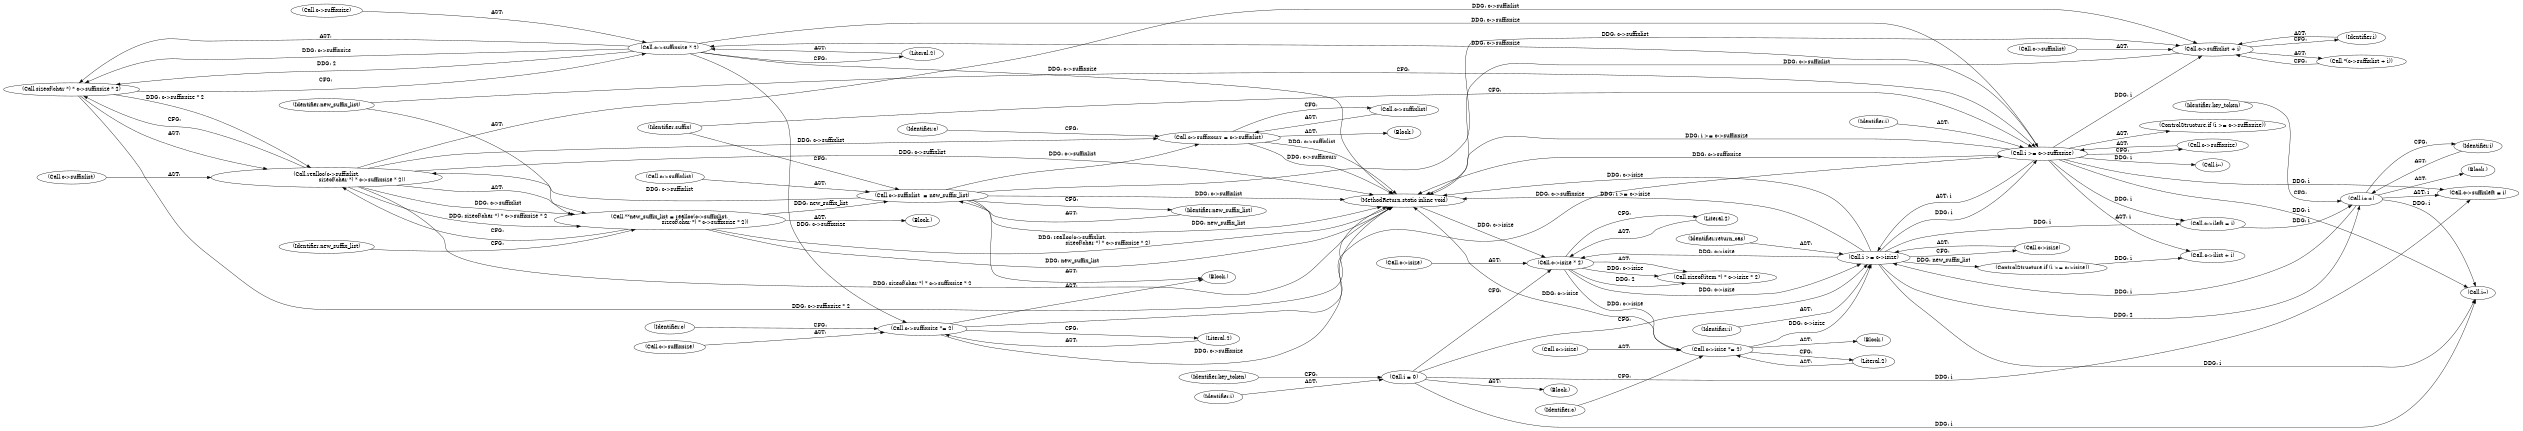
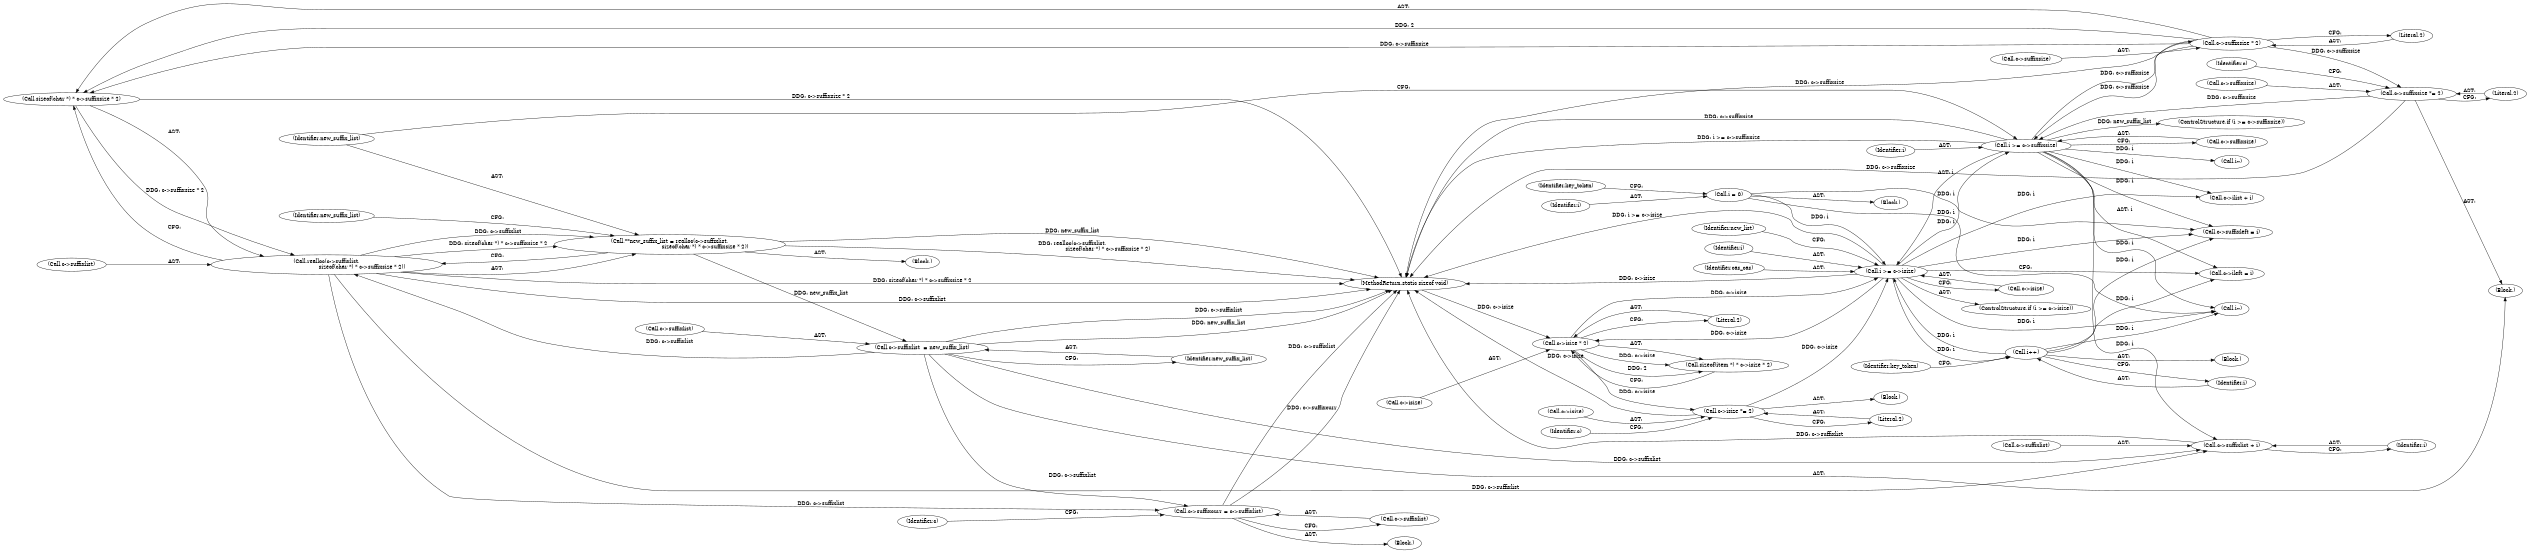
(2361, 62) -> none
(391, 86) -> none
(670, 128) -> none
(2123, 134) -> (2125, 122)
(2422, 193) -> (2125, 260)
(2123, 199) -> (2125, 210)
(1404, 201) -> (1405, 284)
(2123, 217) -> (2125, 162)
(2042, 222) -> (2026, 268)
(2297, 226) -> (2124, 309)
none -> (1729, 229)
(1717, 239) -> (1729, 268)
none -> (2053, 247)
(1944, 261) -> (1946, 292)
(2137, 261) -> (2043, 206)
(2123, 316) -> (1946, 350)
(1625, 320) -> (1820, 217)
(1480, 322) -> (1640, 388)
